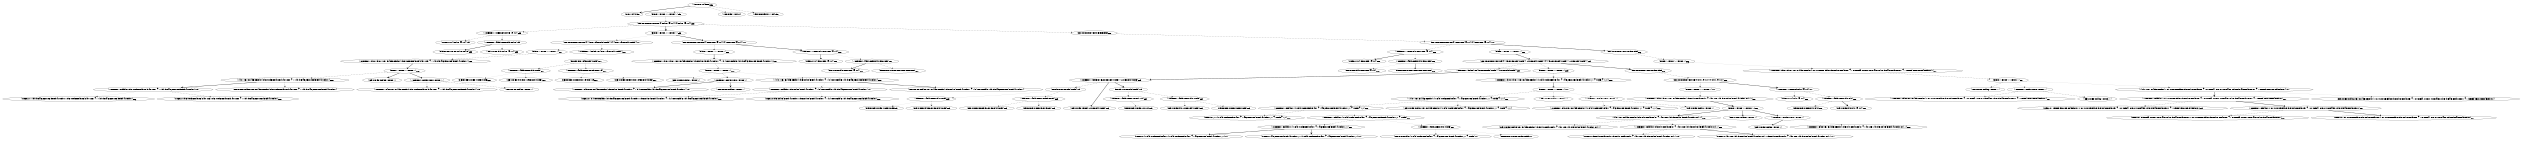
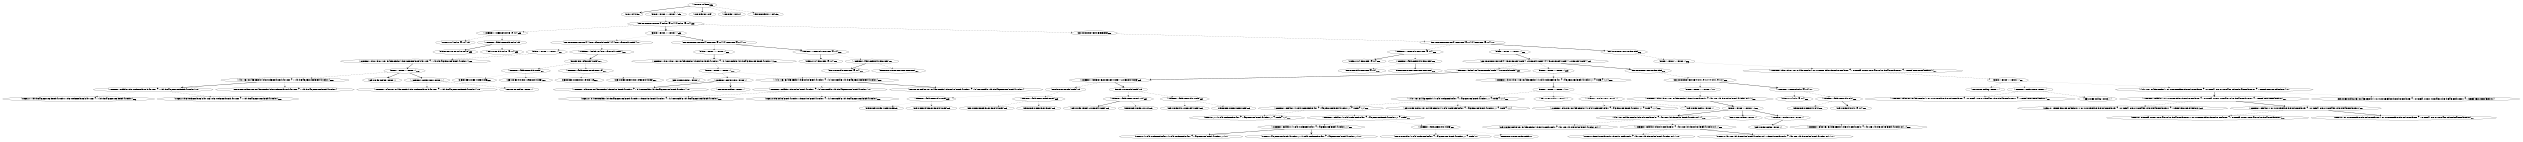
none -> (702, 14)
none -> (594, 56)
(1100, 94) -> (1109, 104)
